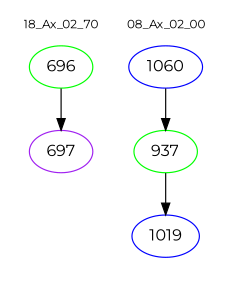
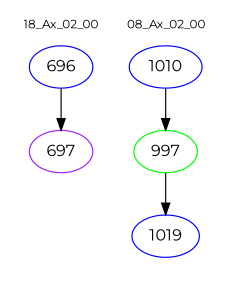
(61, 25) -> (61, 25)
(61, 67) -> (61, 67)
(166, 67) -> (166, 67)
(166, 152) -> (166, 152)
